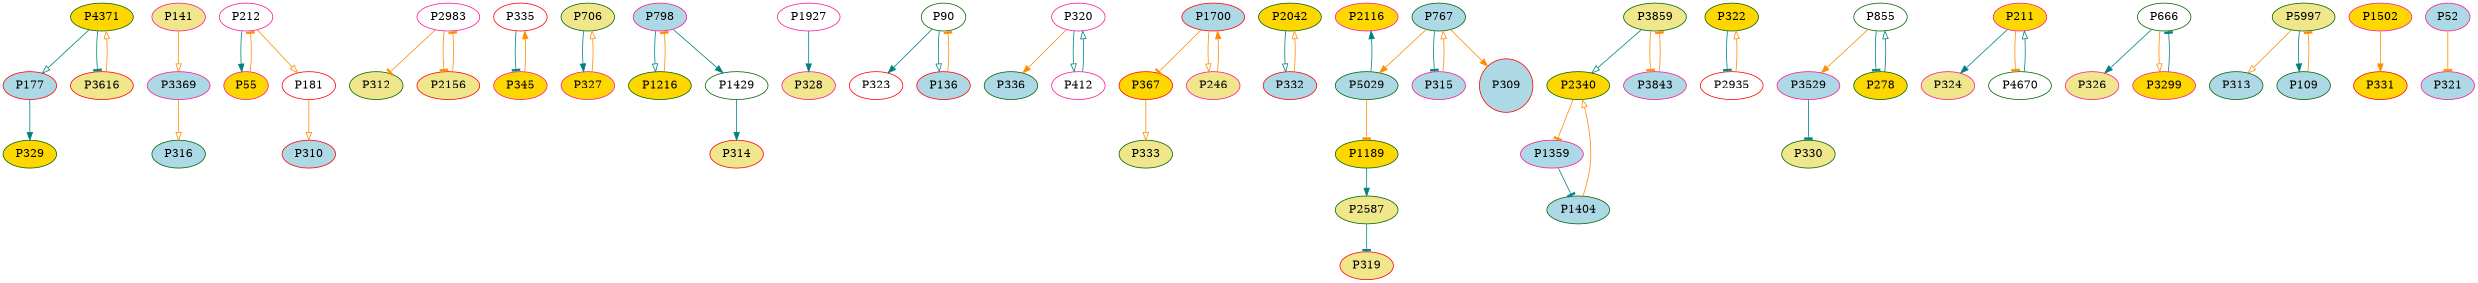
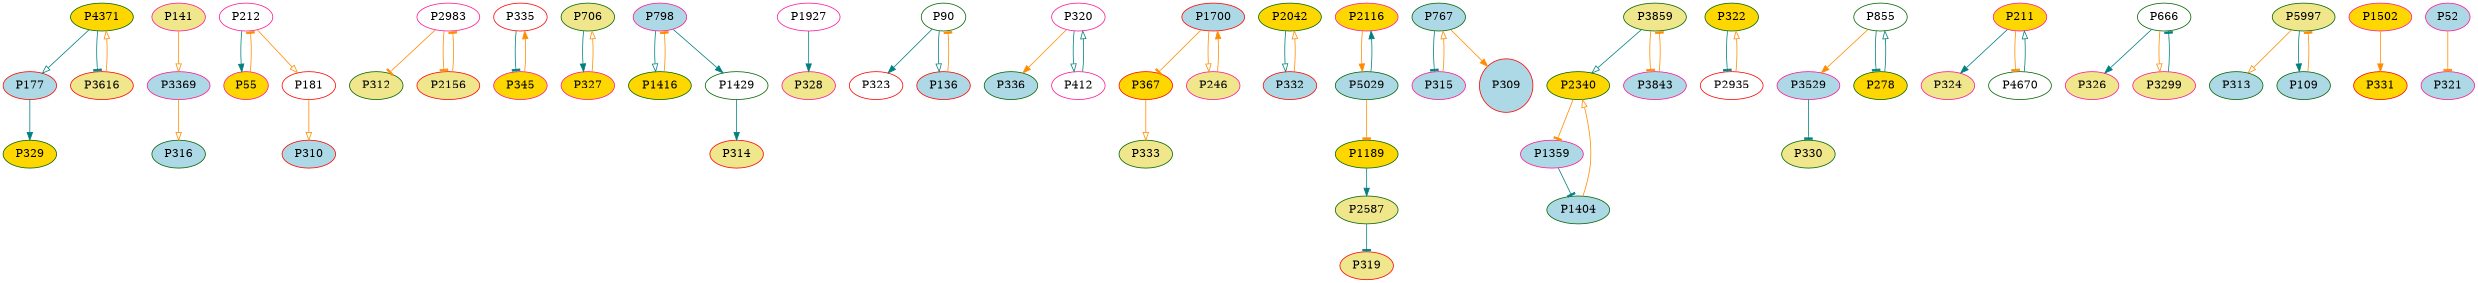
(1406, 48) -> (1362, 47)
(660, 86) -> (660, 86)
(2164, 86) -> (2164, 86)
